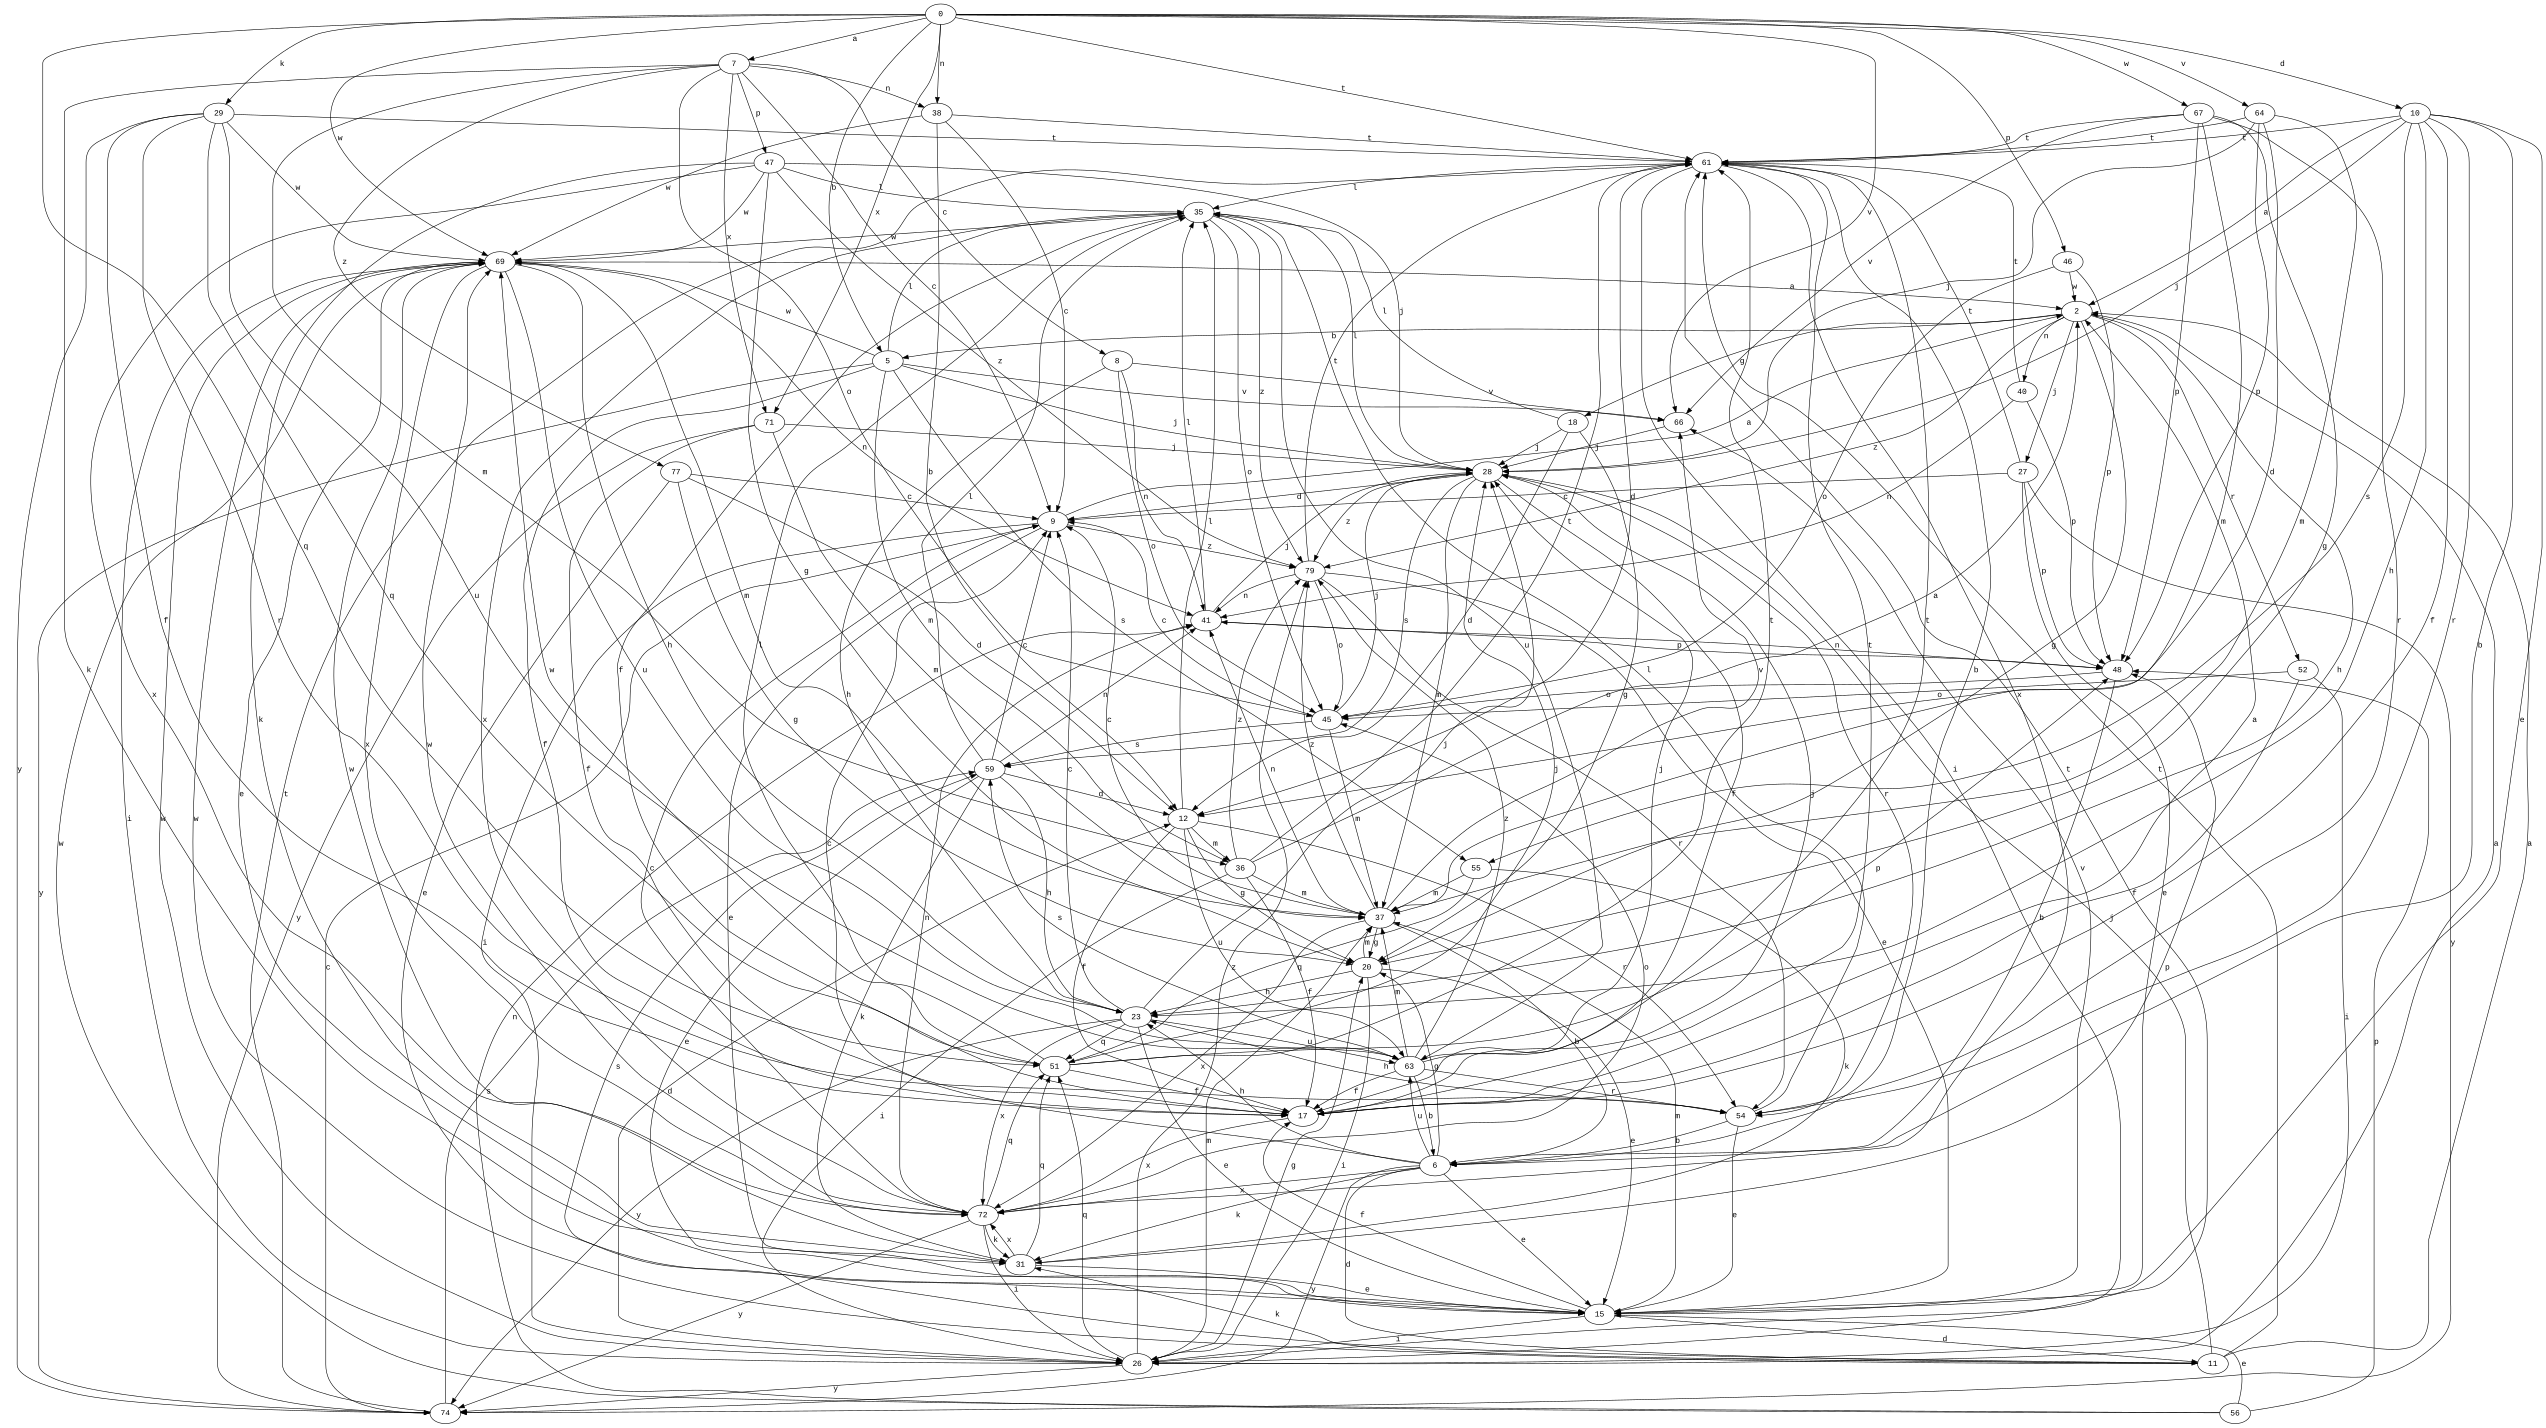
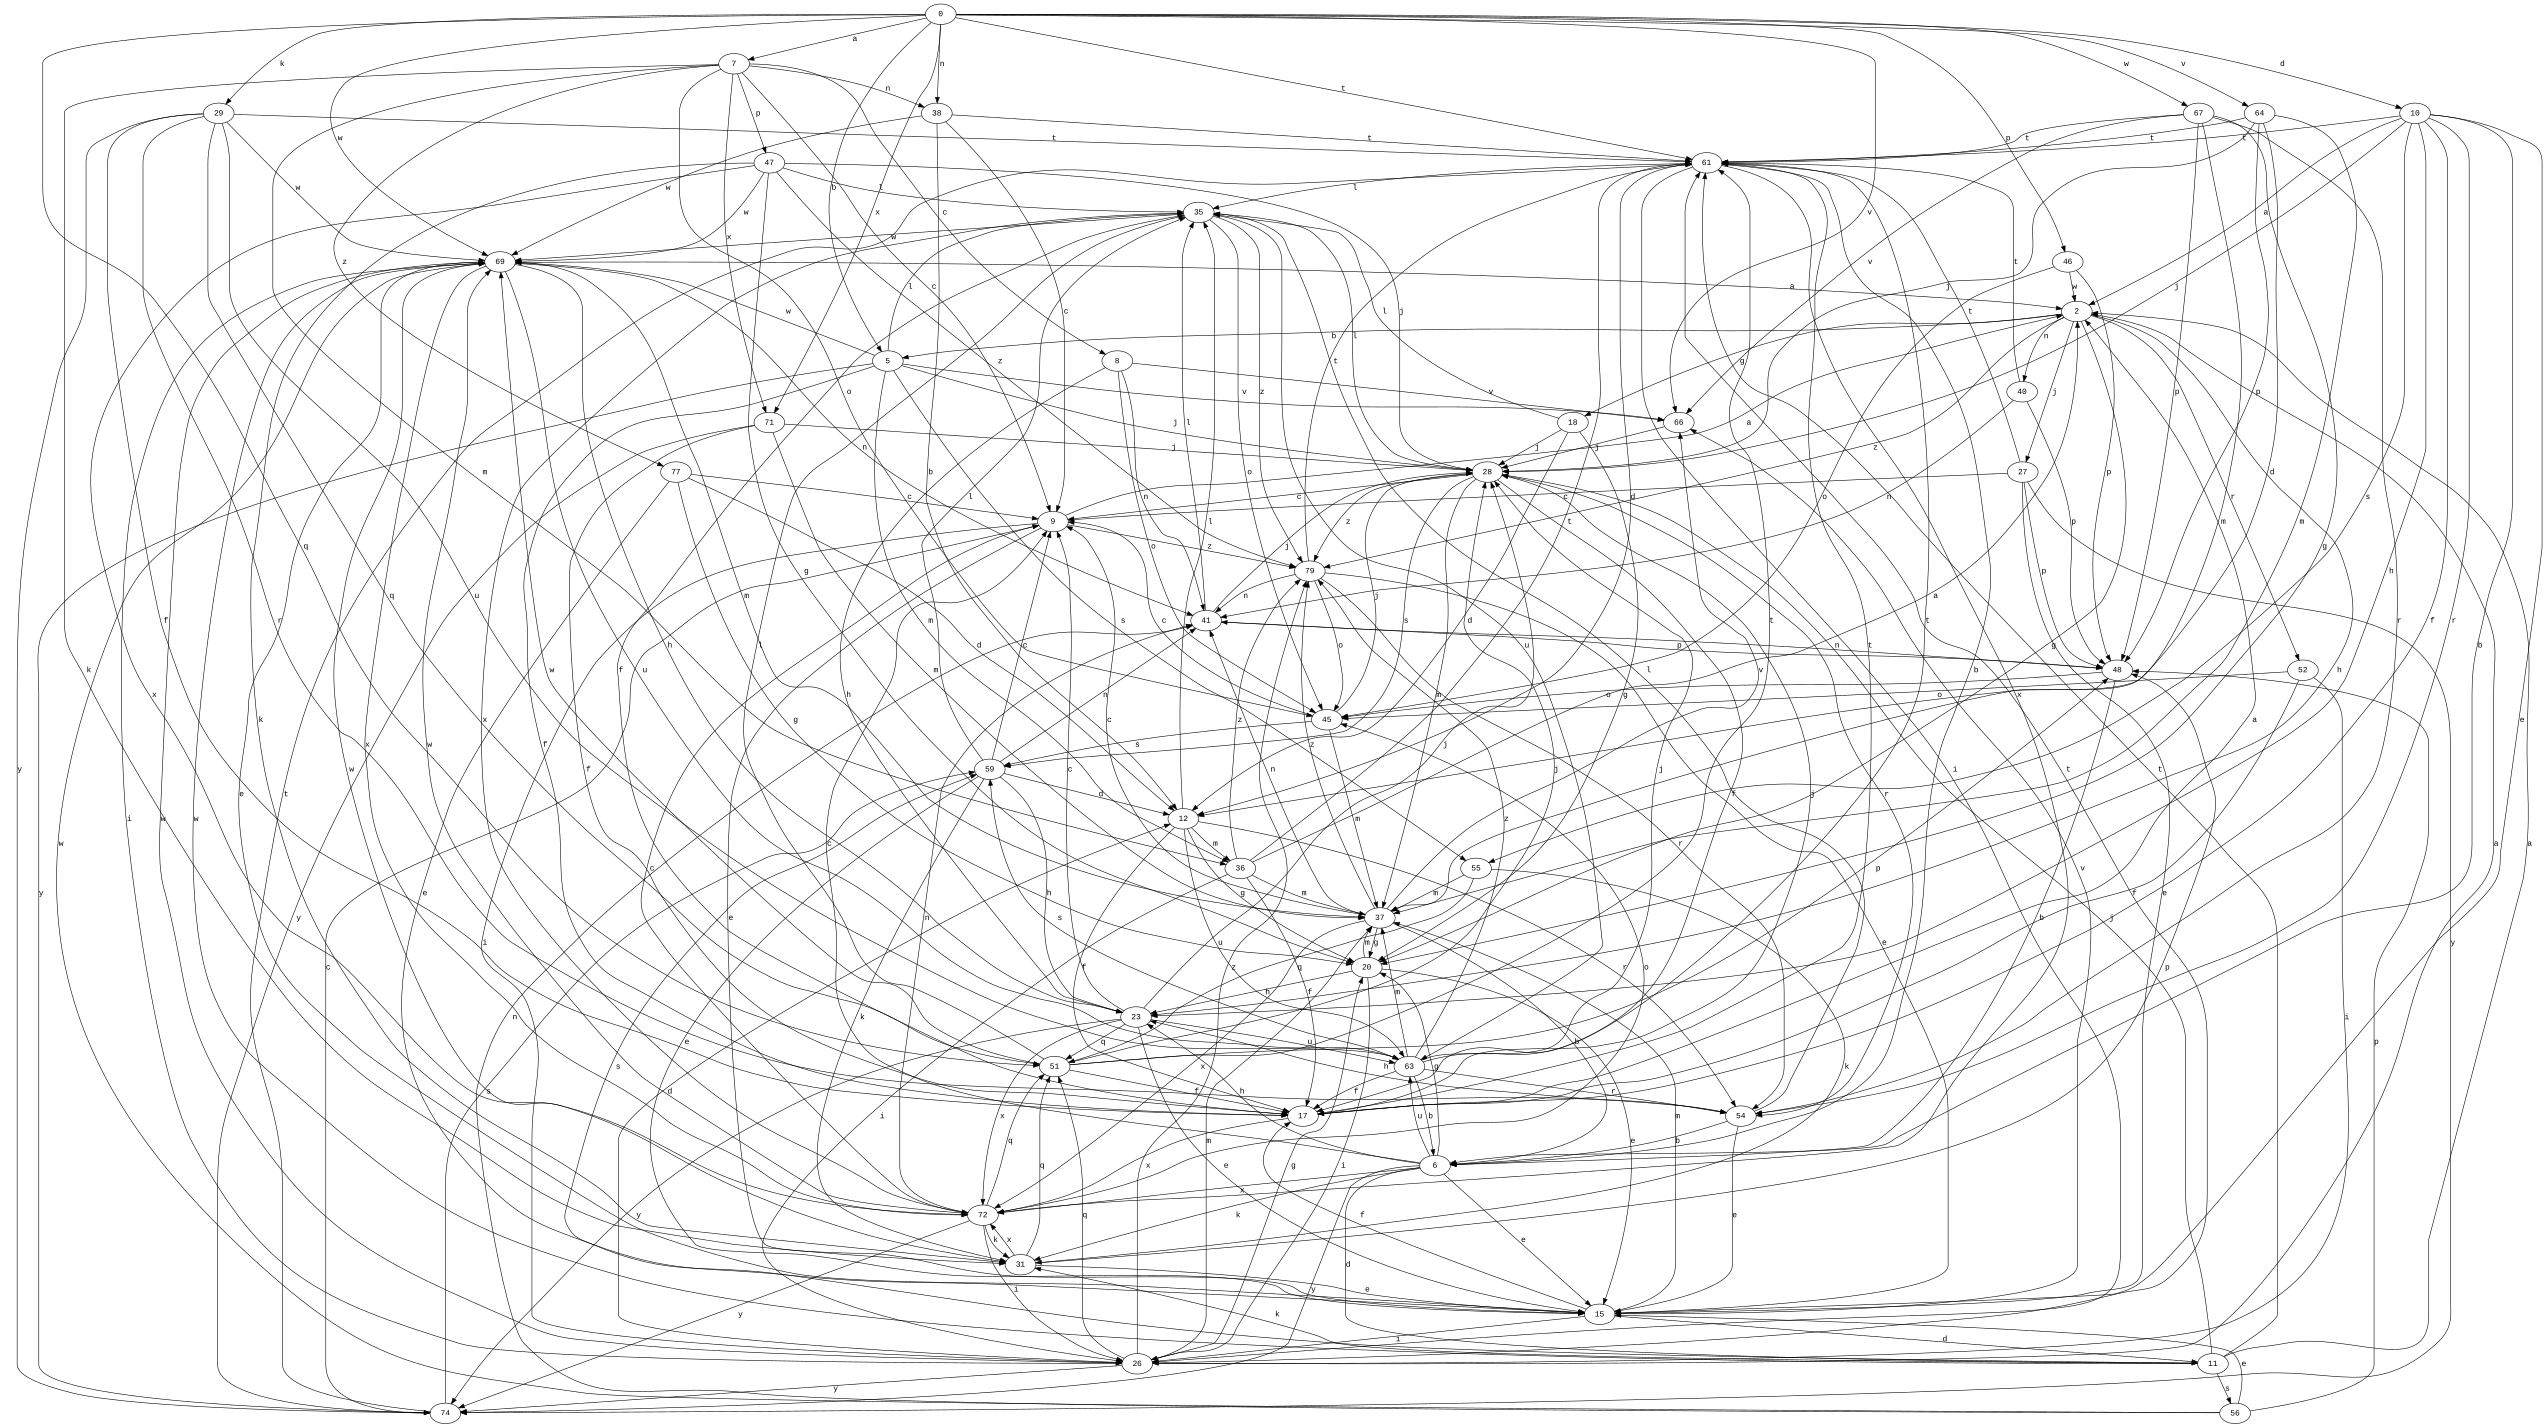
(1299, 497) -> (1299, 497)
none -> (2223, 1386)
